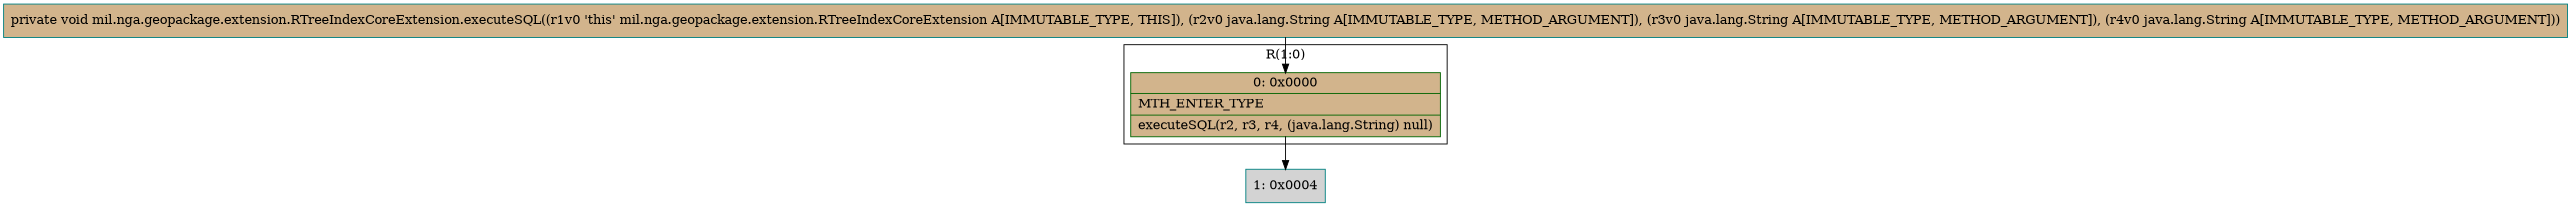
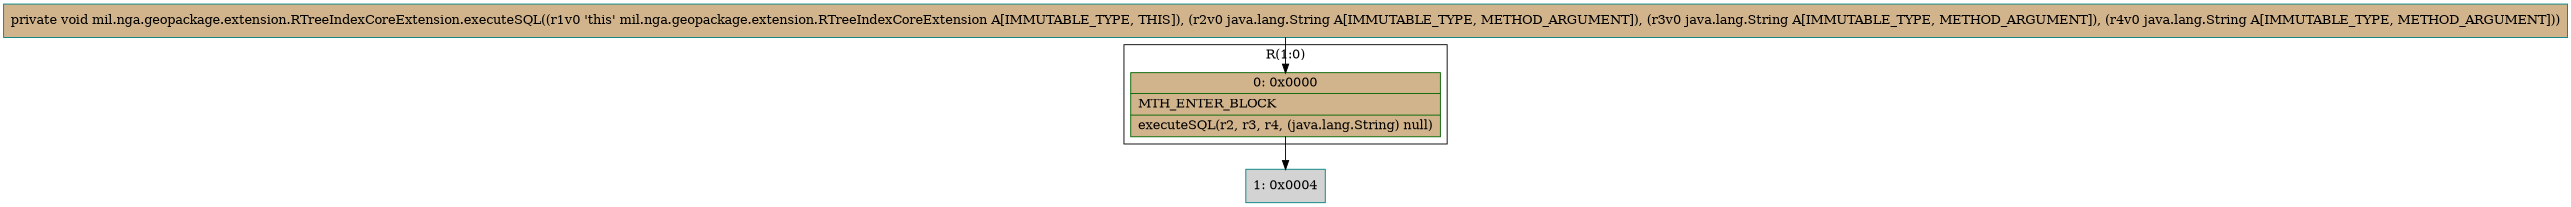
(1201, 104) -> (1207, 104)
